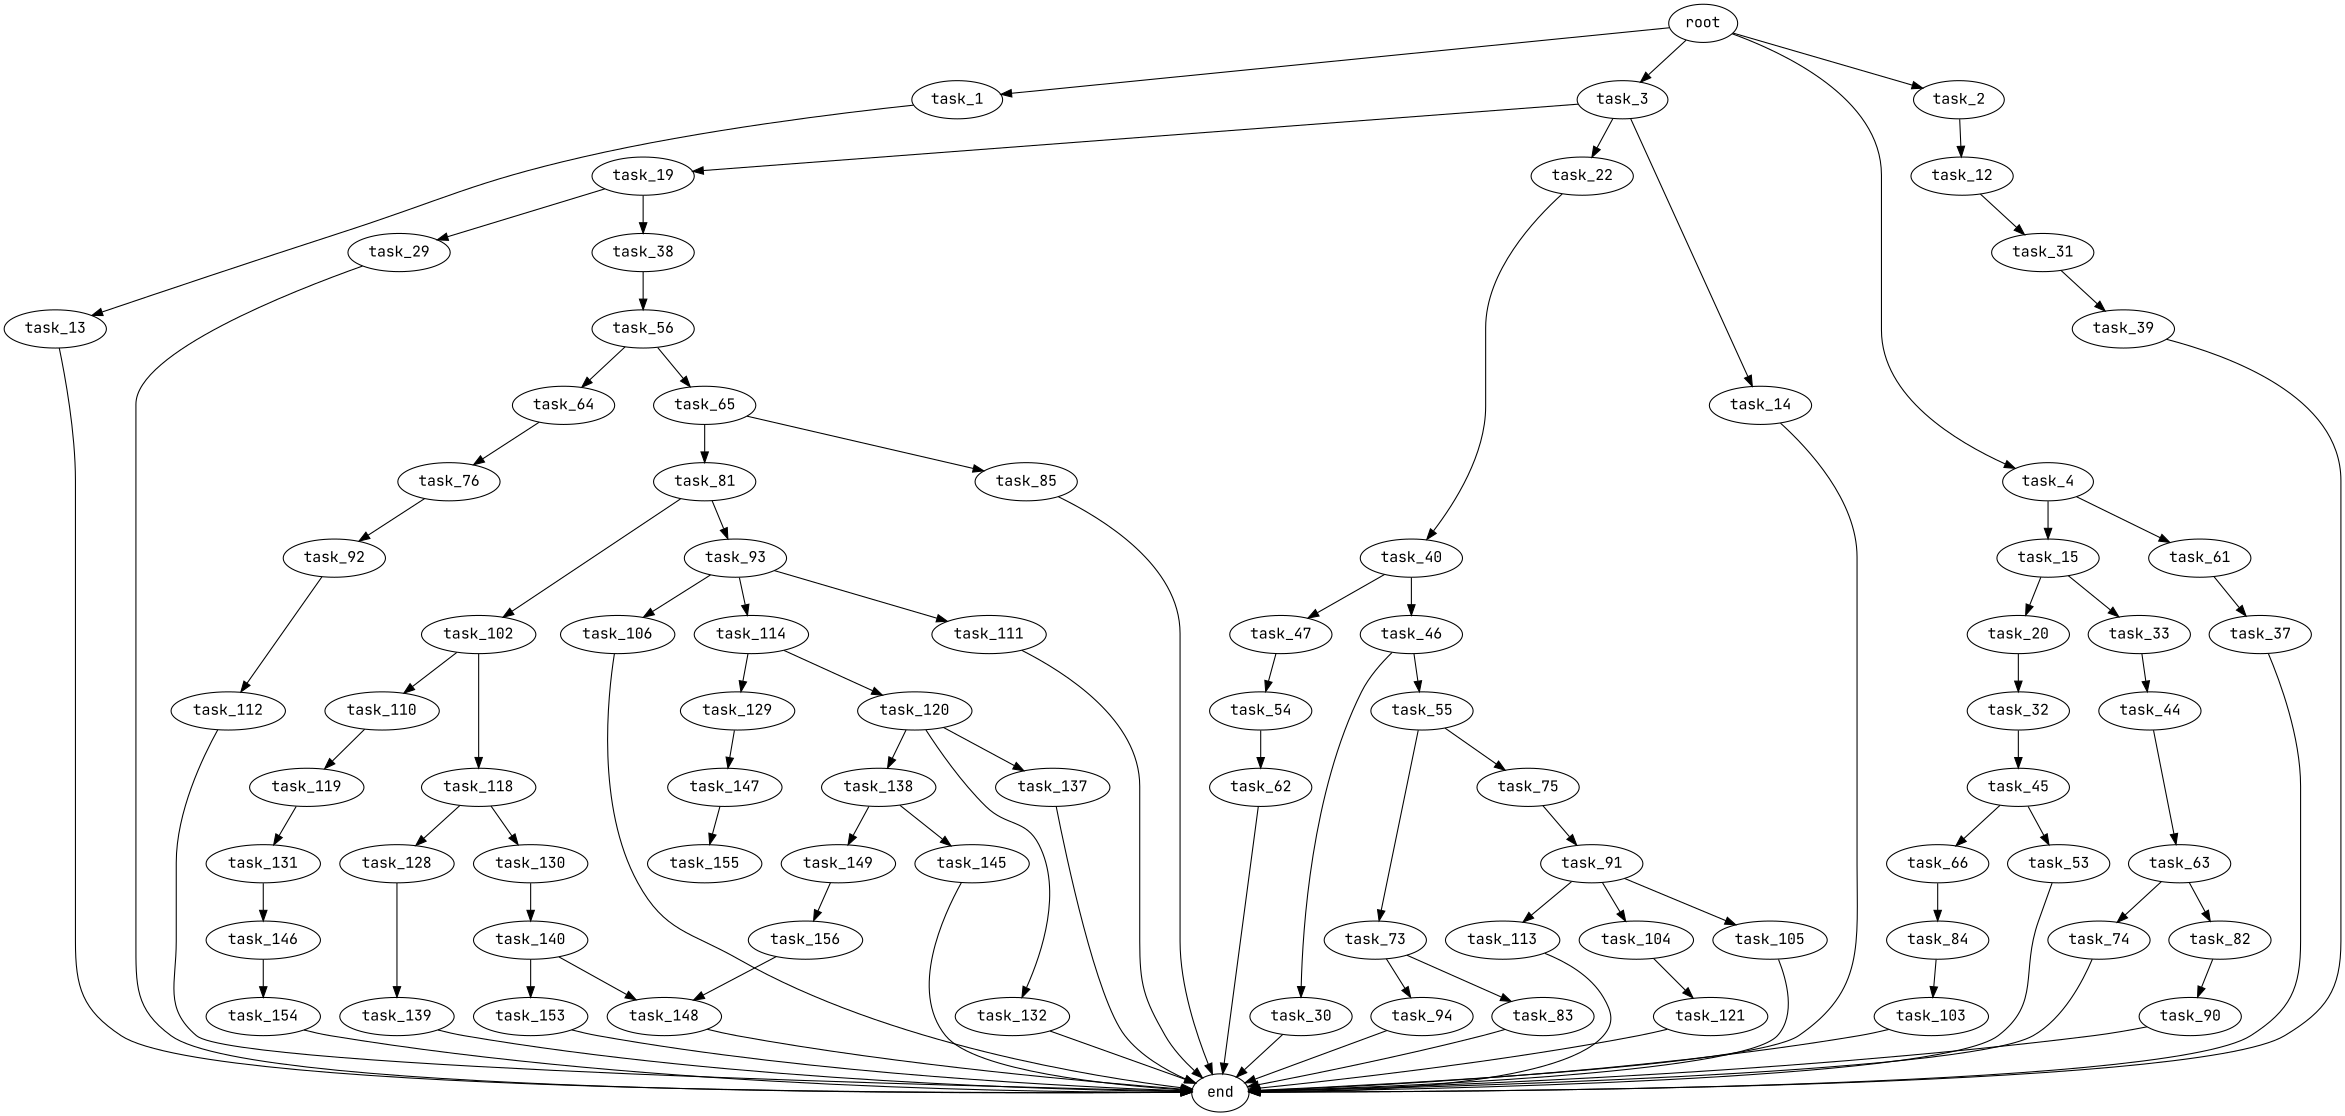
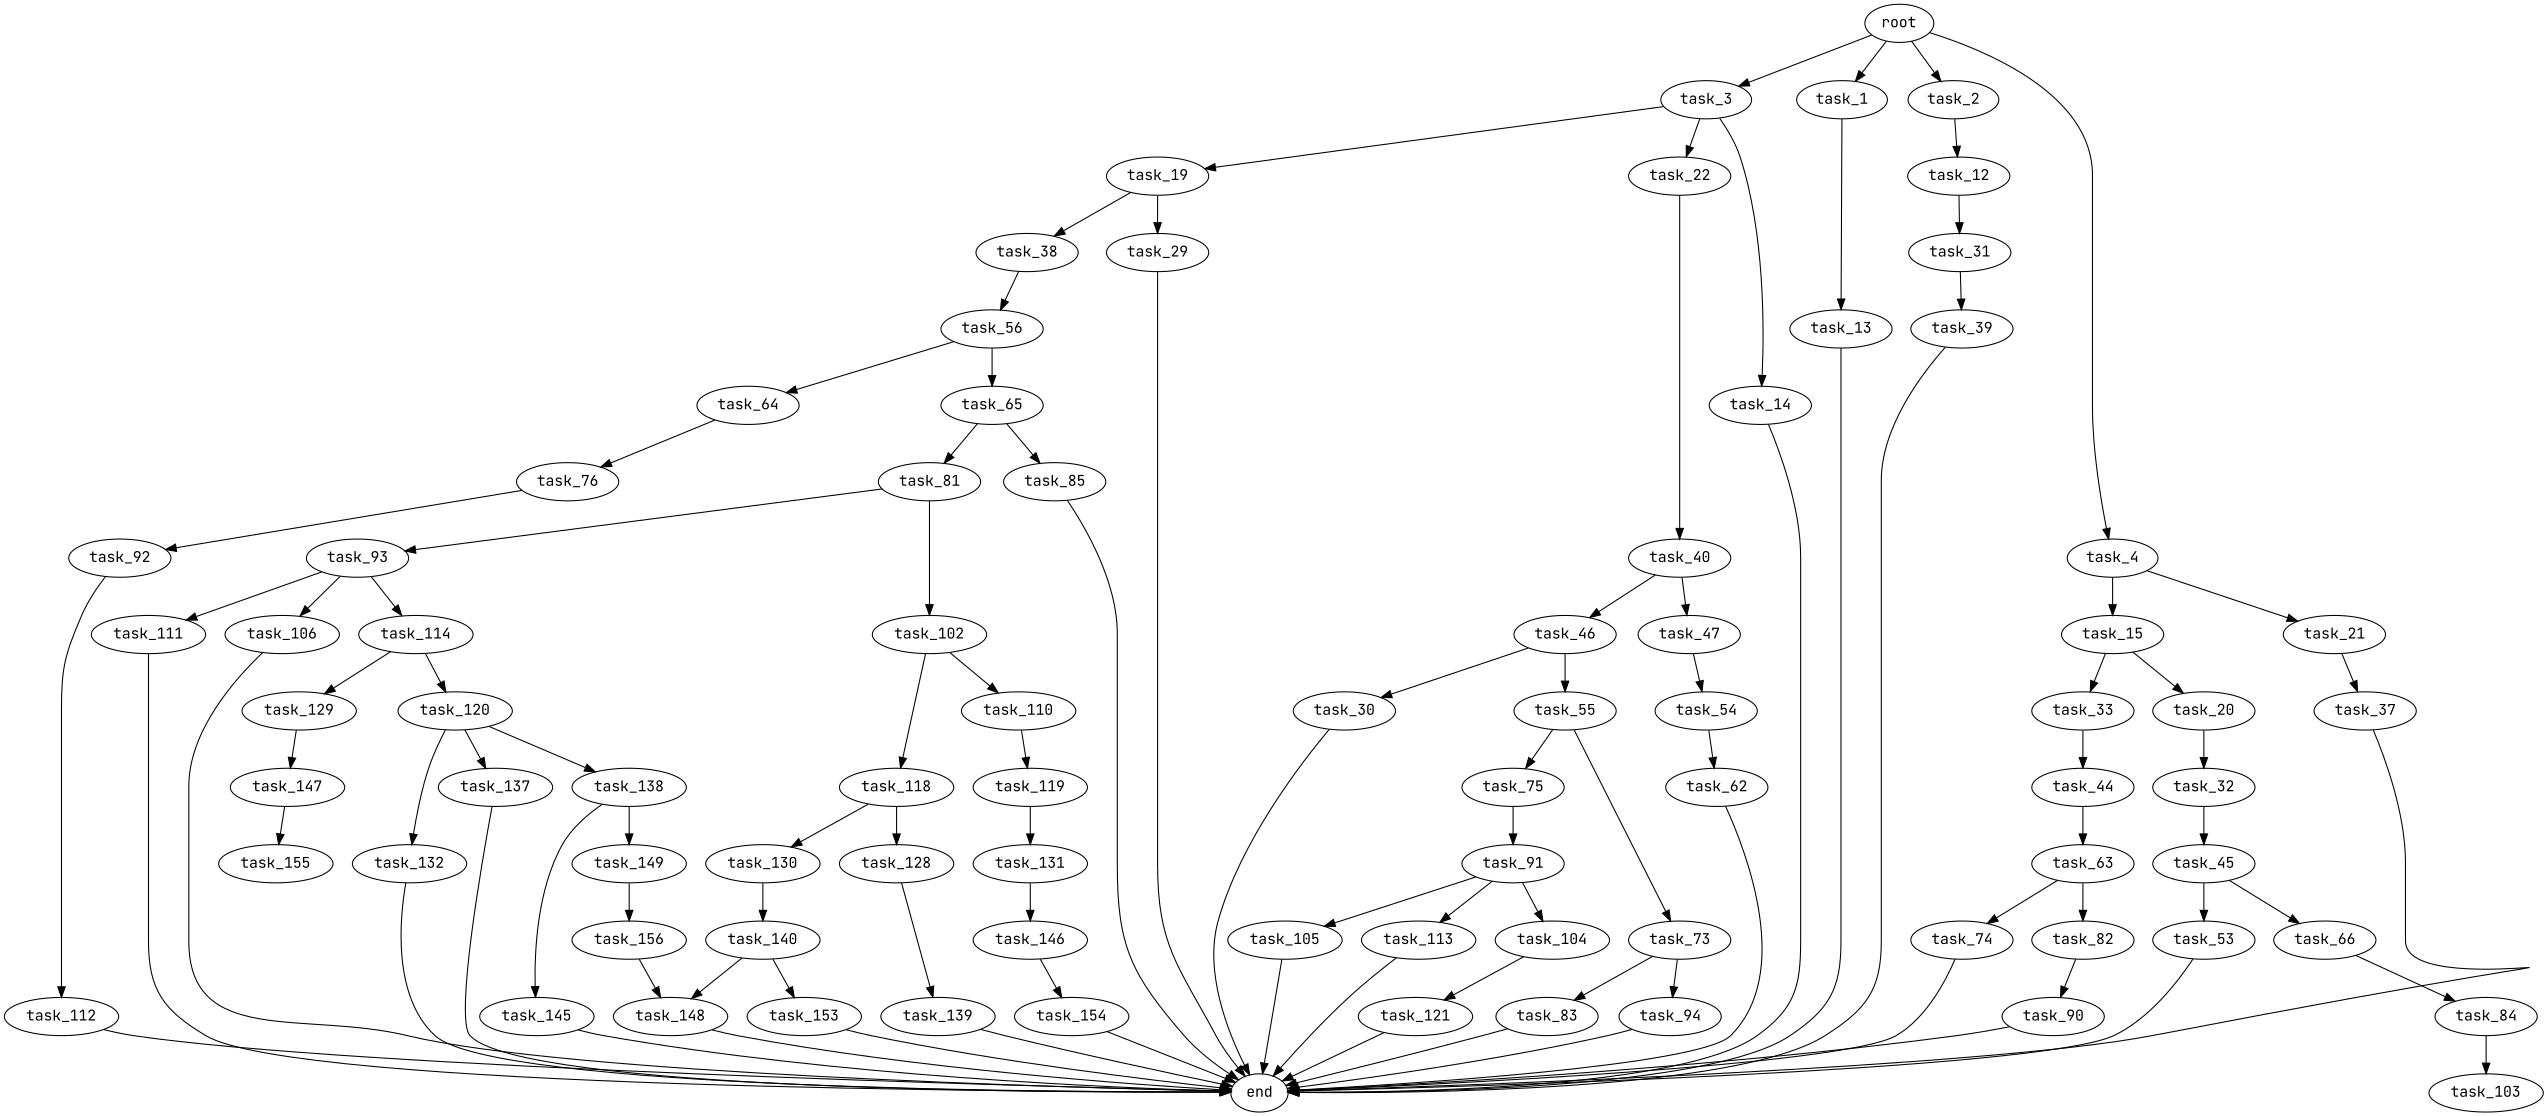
(2200, 558) -> (2334, 635)
(1575, 1070) -> none
